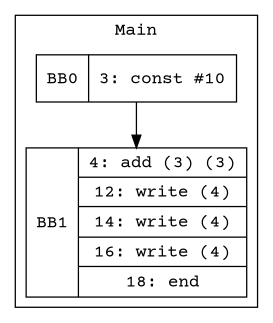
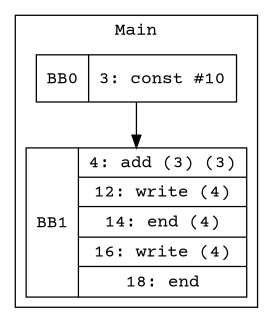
(163, 221) -> (163, 221)
